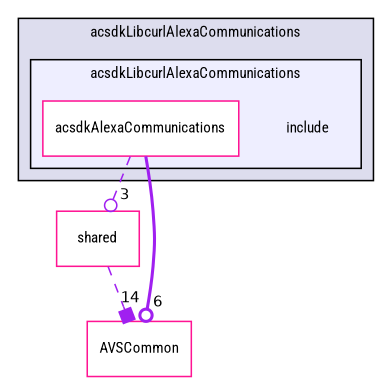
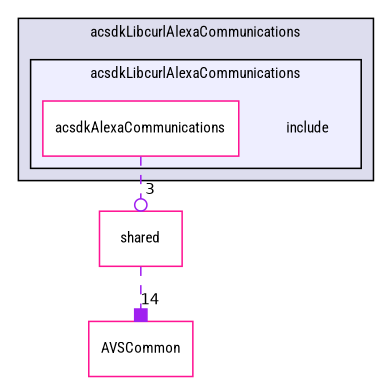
(154, 233) -> none
